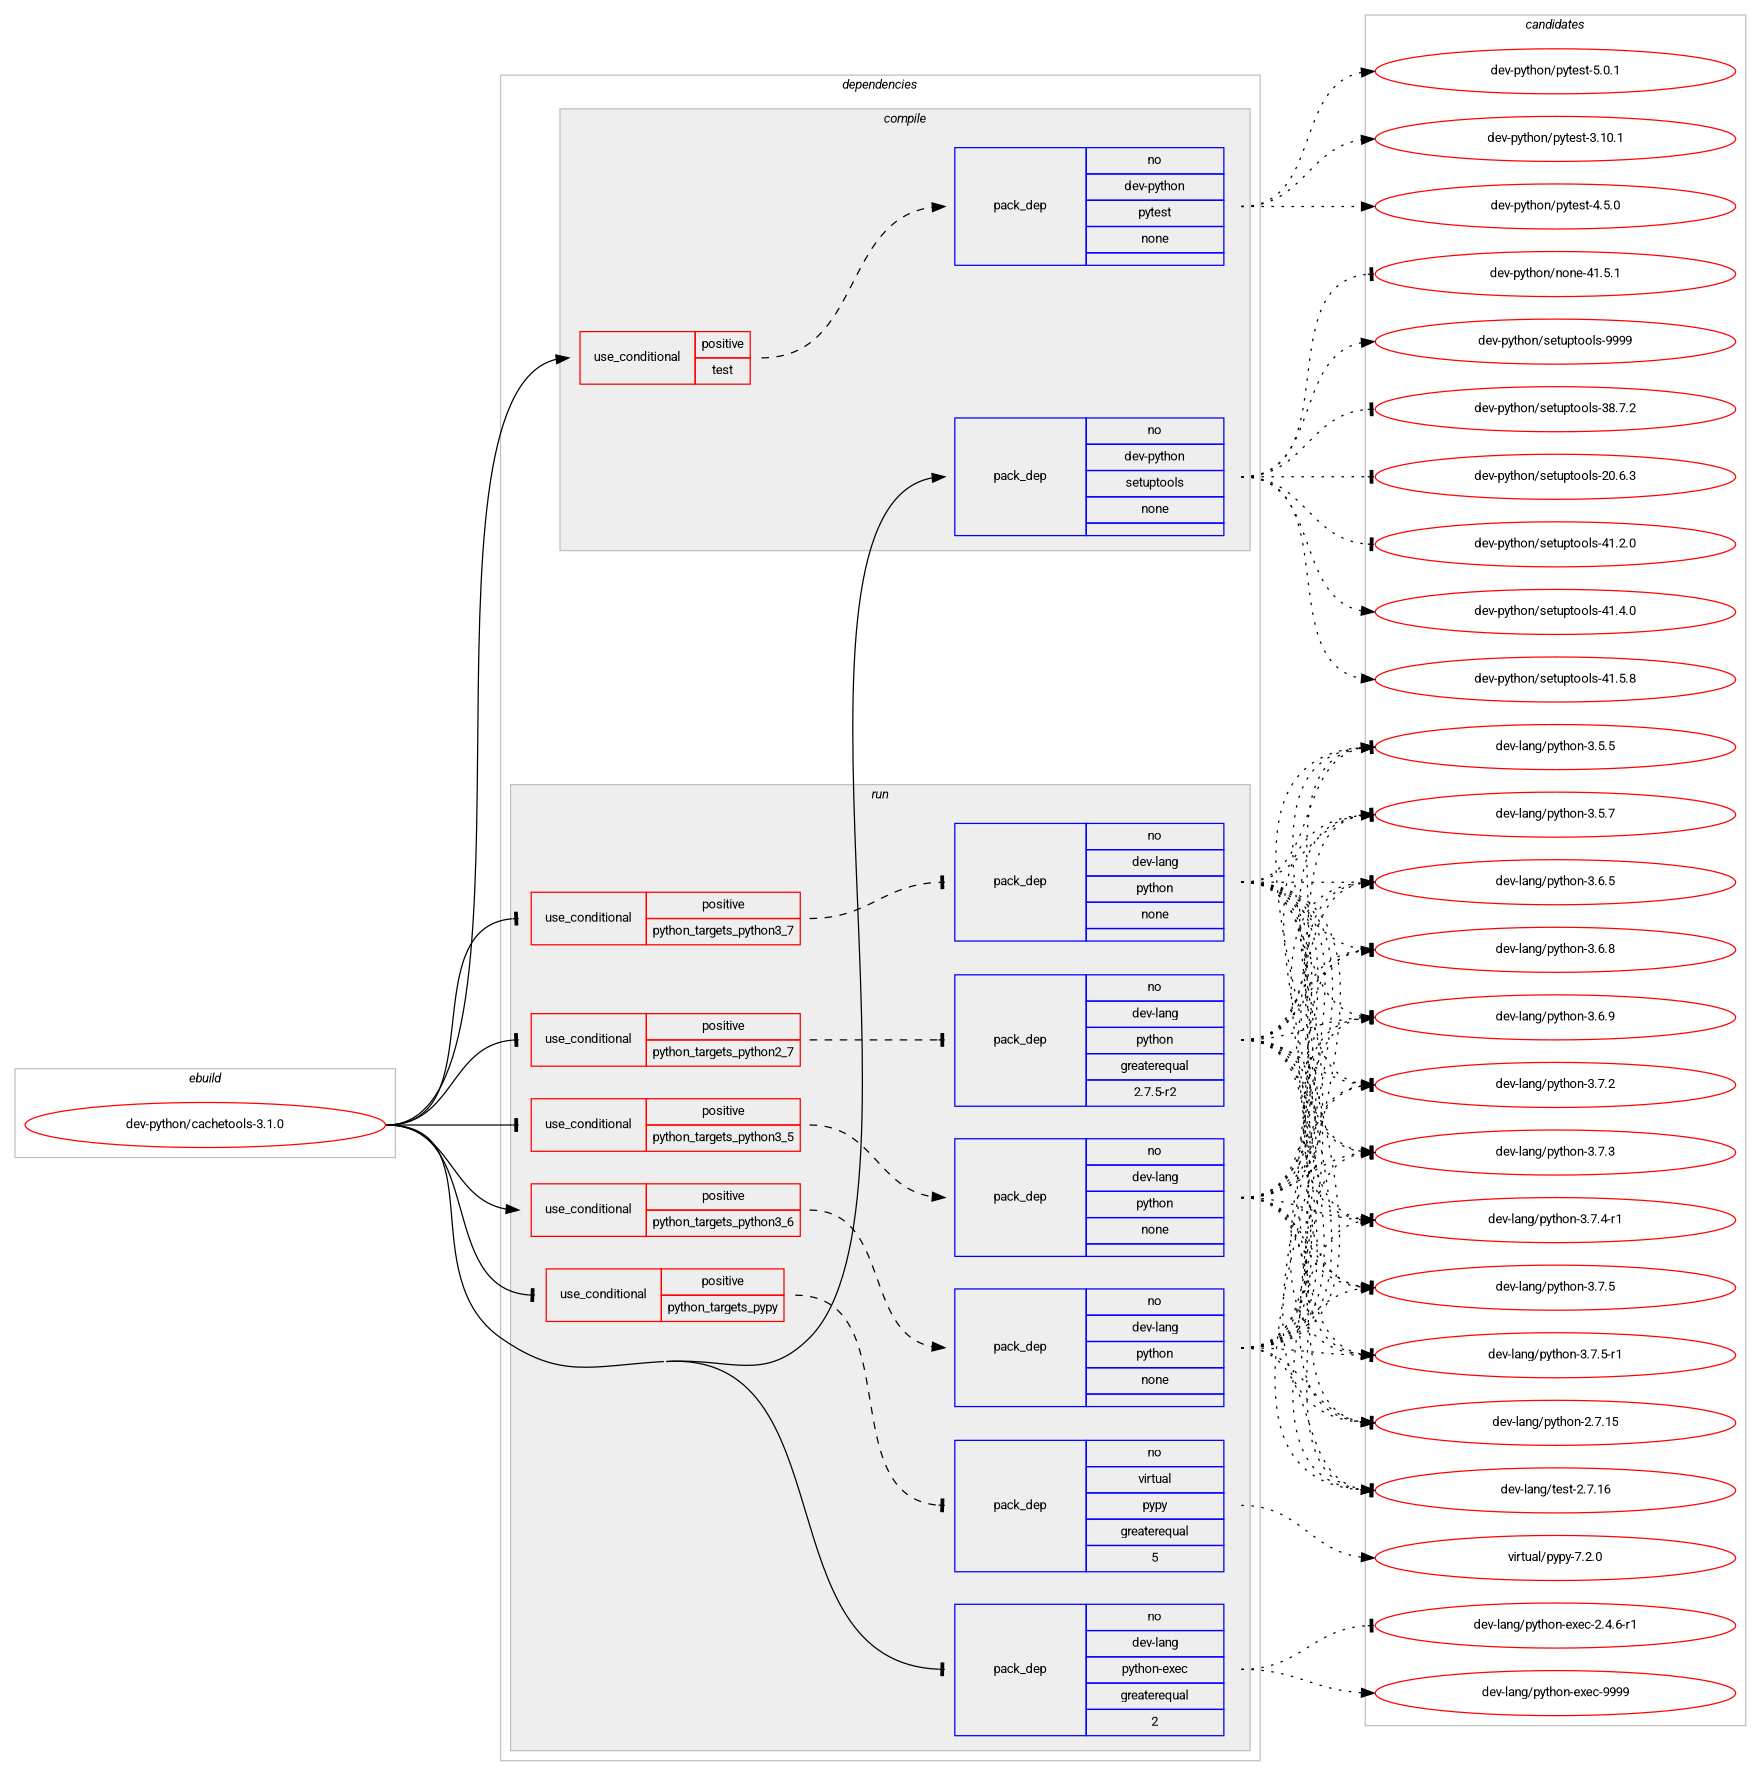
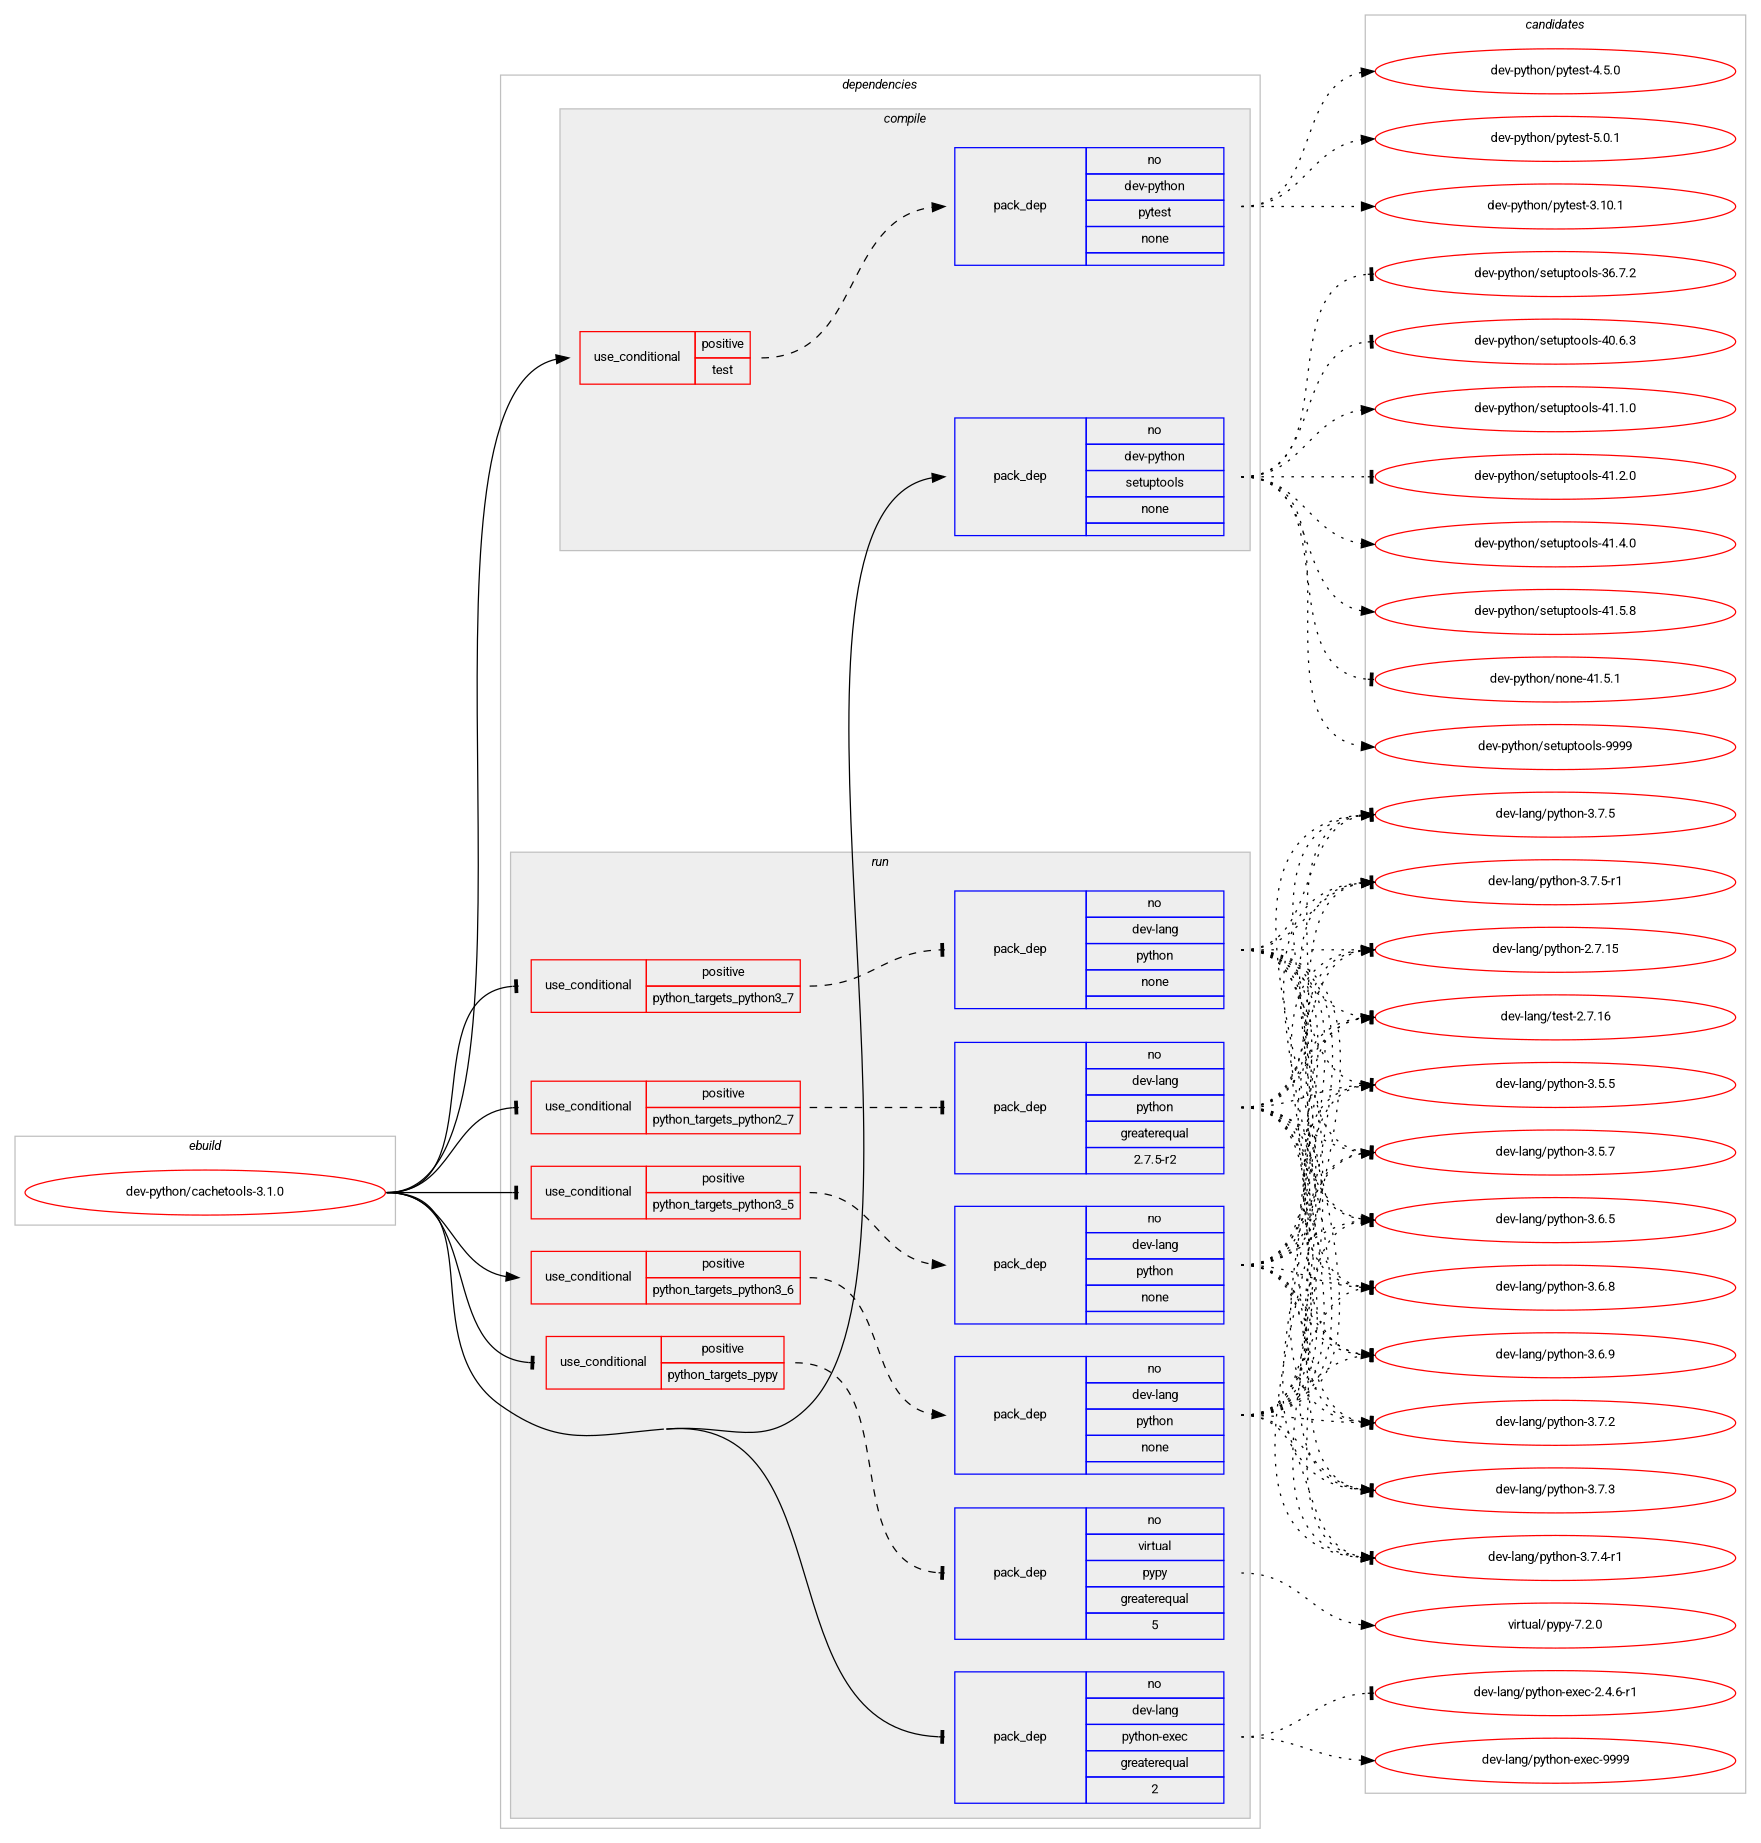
none -> (1555, 409)
(1555, 409) -> (1555, 274)
(1555, 477) -> (1555, 342)
